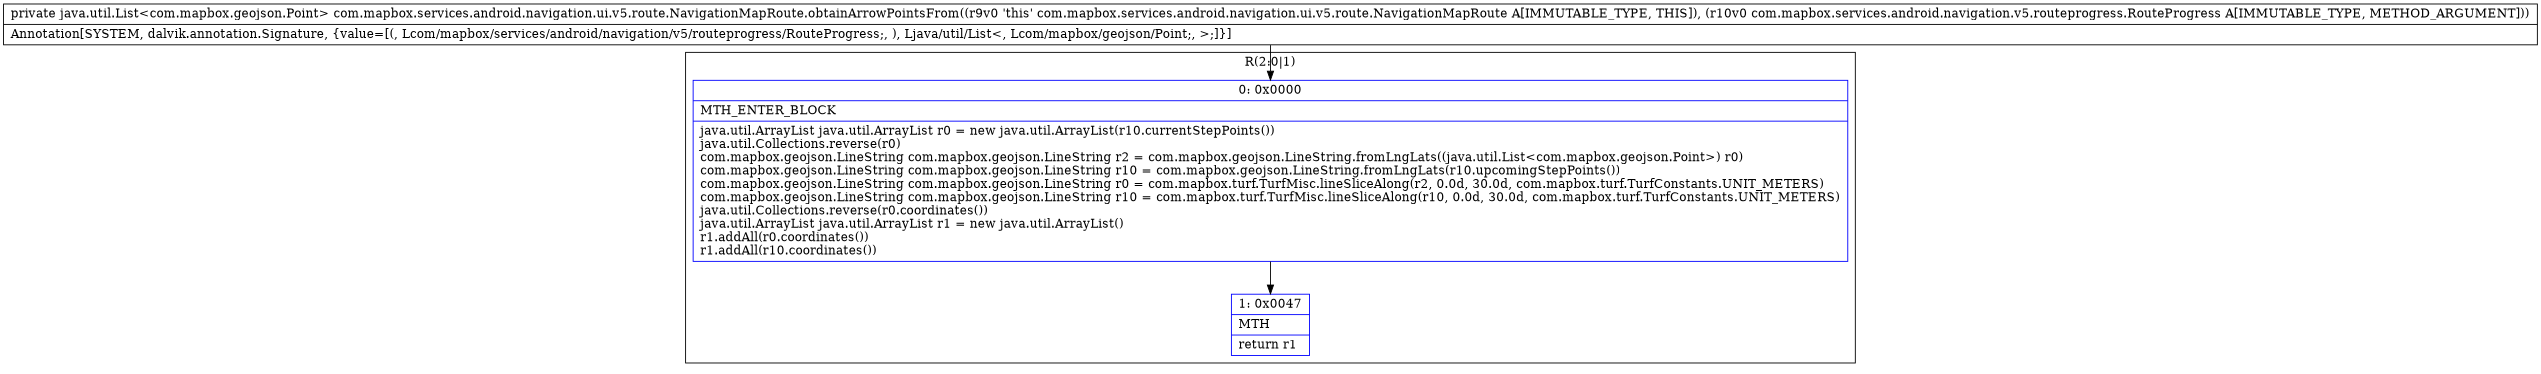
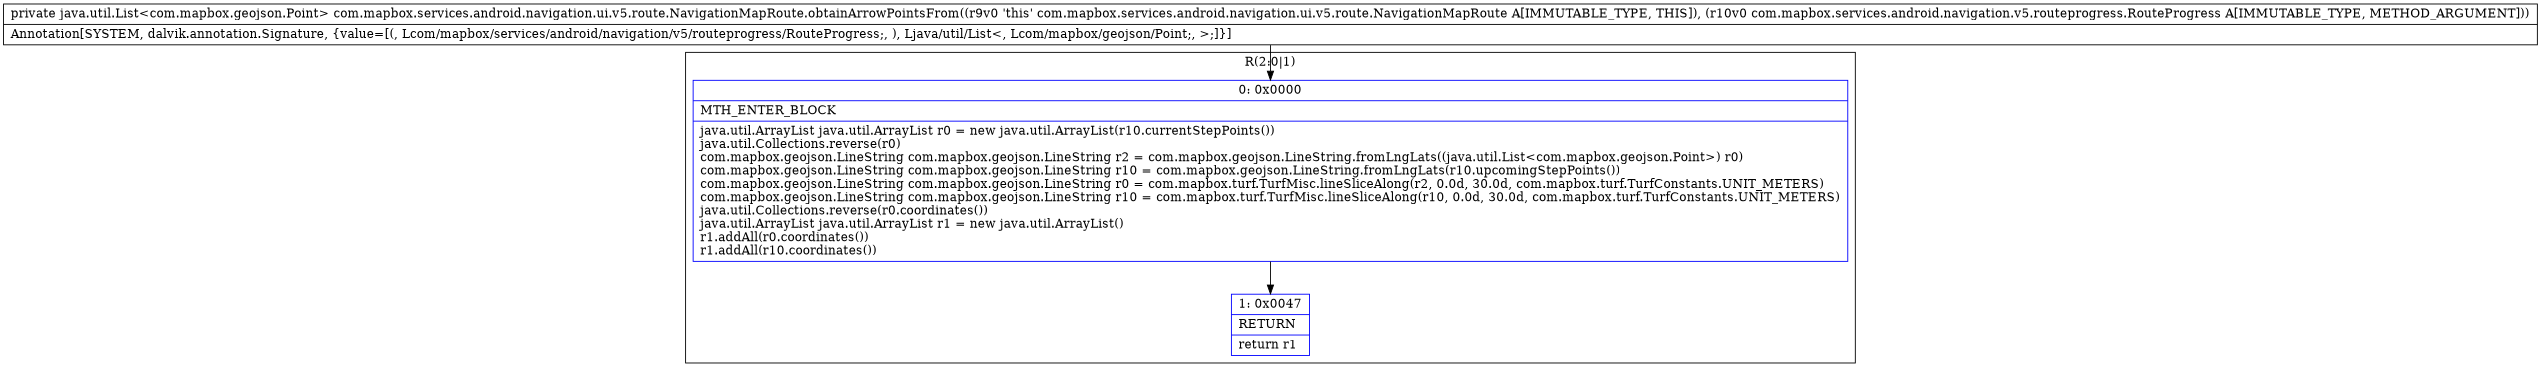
(1254, 324) -> (1267, 324)
